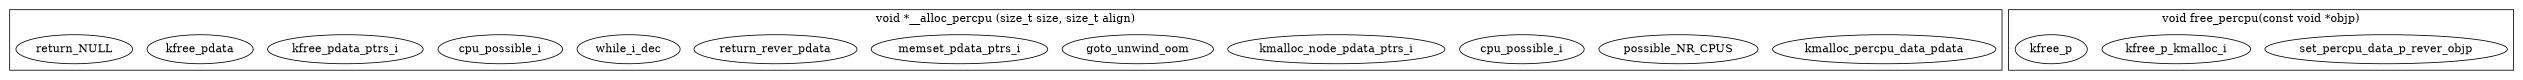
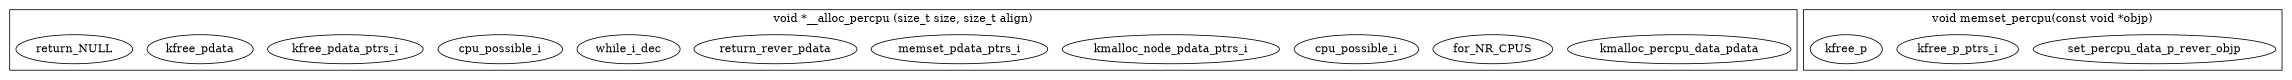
(2261, 19) -> (2043, 19)
(1138, 49) -> none
(1678, 49) -> (1493, 49)
(2176, 49) -> (1958, 49)
